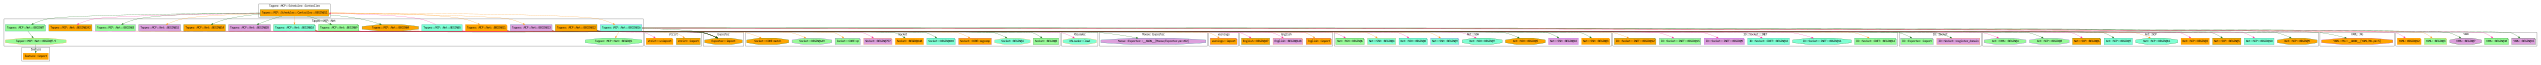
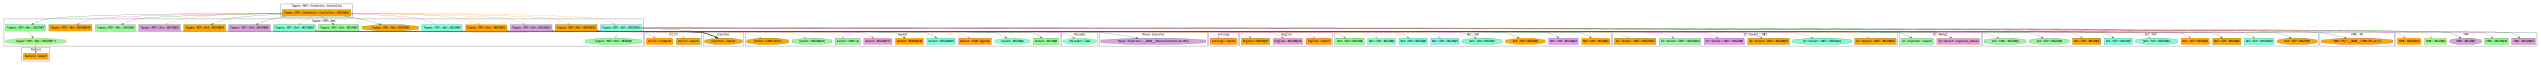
none -> (493, 15)
(1525, 41) -> (1525, 41)
(1769, 41) -> (1769, 41)
(1875, 41) -> (1875, 41)
